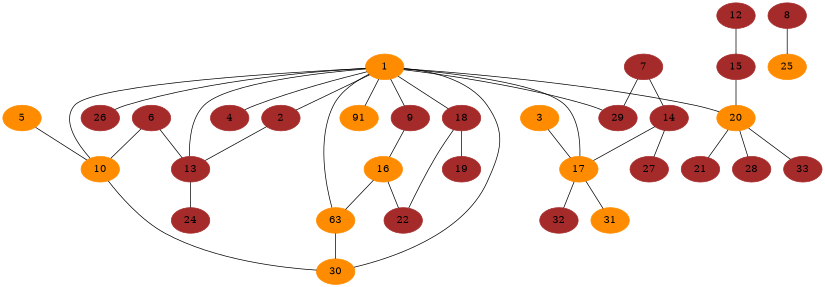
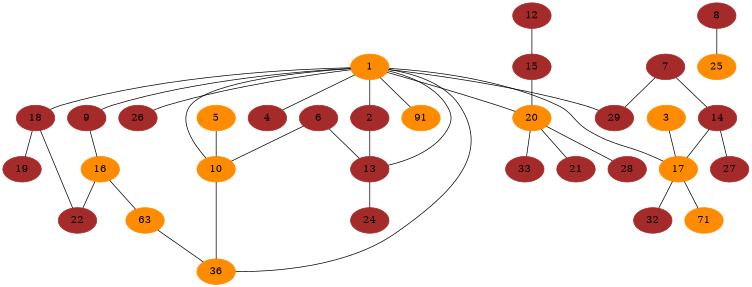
(325, 132) -> none
(610, 220) -> (704, 220)
(336, 272) -> (216, 272)
